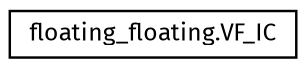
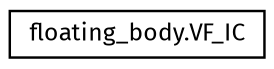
(153, 34) -> (137, 34)
